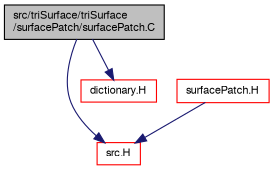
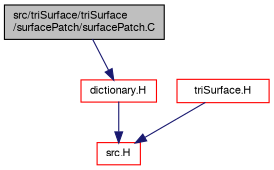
(68, 91) -> (119, 117)
(223, 91) -> (223, 91)
